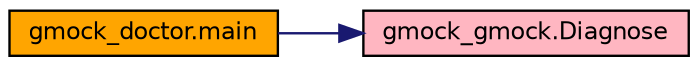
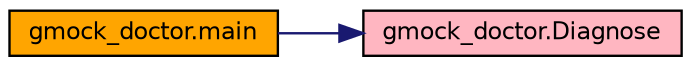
(526, 33) -> (522, 33)
